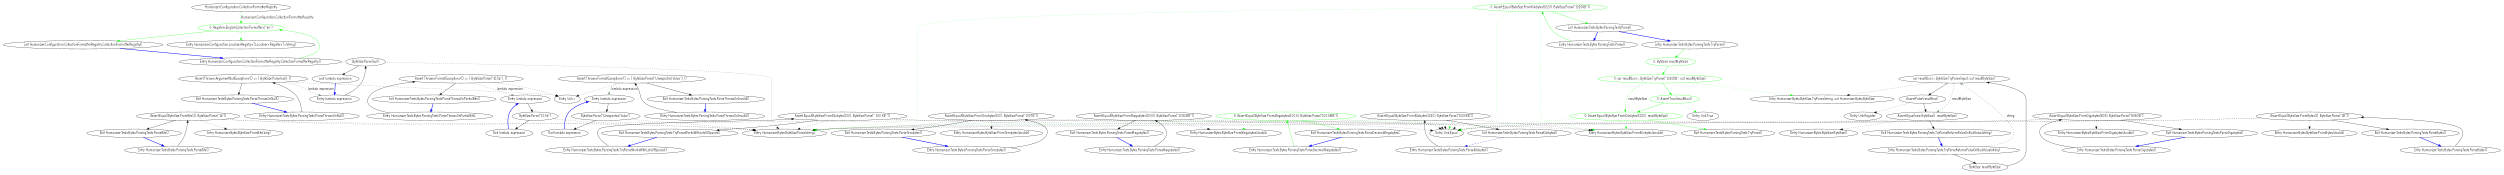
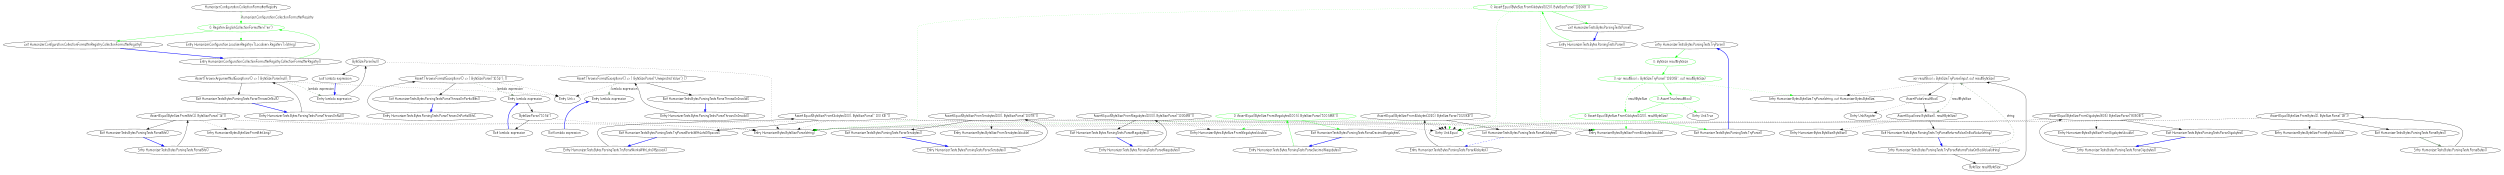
(1643, 36) -> (1729, 89)
(606, 116) -> none
(2429, 141) -> (2429, 141)
